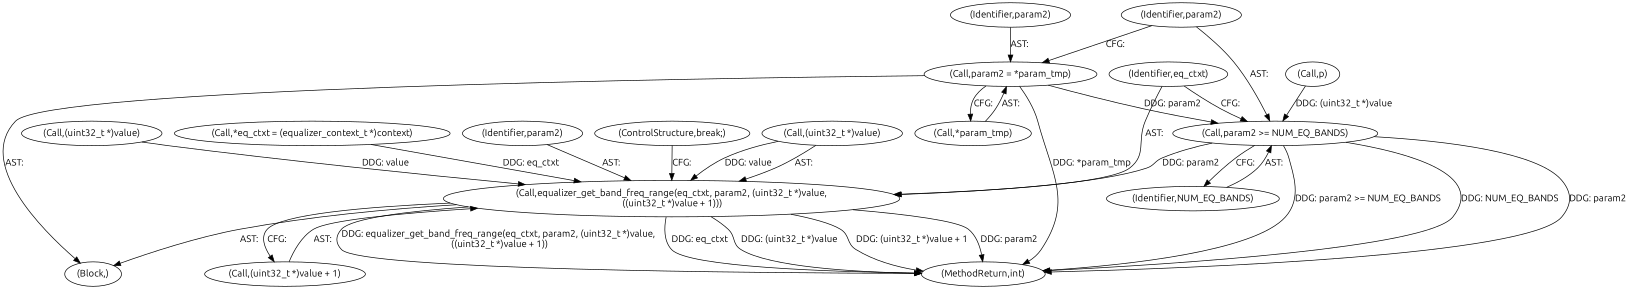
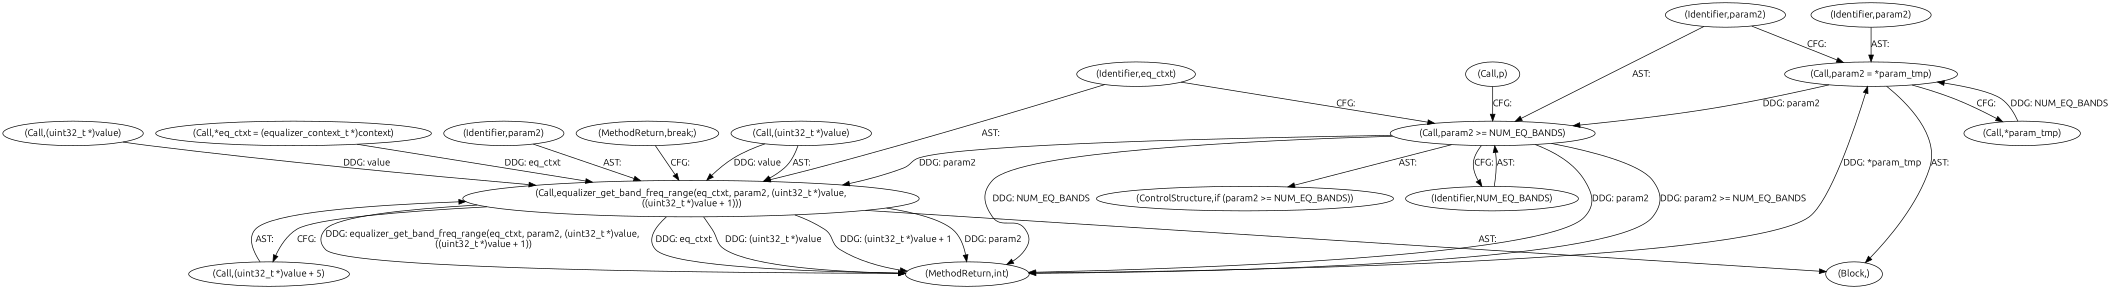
(1012, 104) -> (2060, 104)
(1344, 104) -> (1504, 104)
(672, 133) -> (647, 133)
(1054, 175) -> (1490, 260)
none -> (1245, 199)
(285, 274) -> (269, 274)
